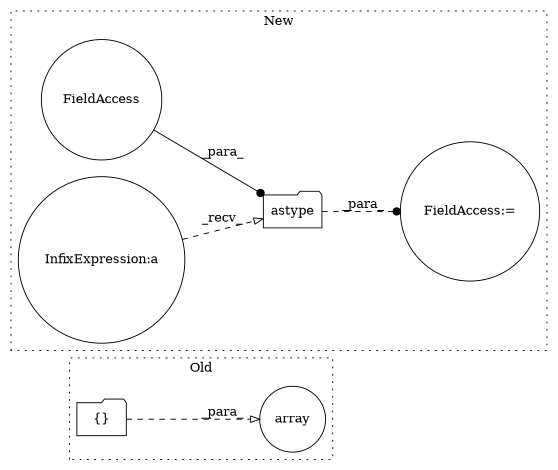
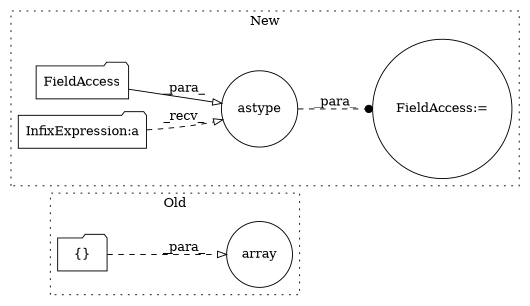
(102, 100) -> (82, 82)
(206, 161) -> (171, 96)
(293, 211) -> (260, 109)
(102, 260) -> (82, 132)
